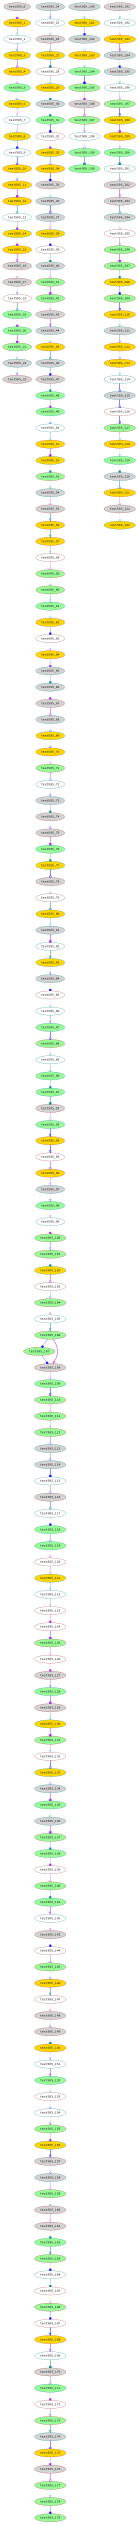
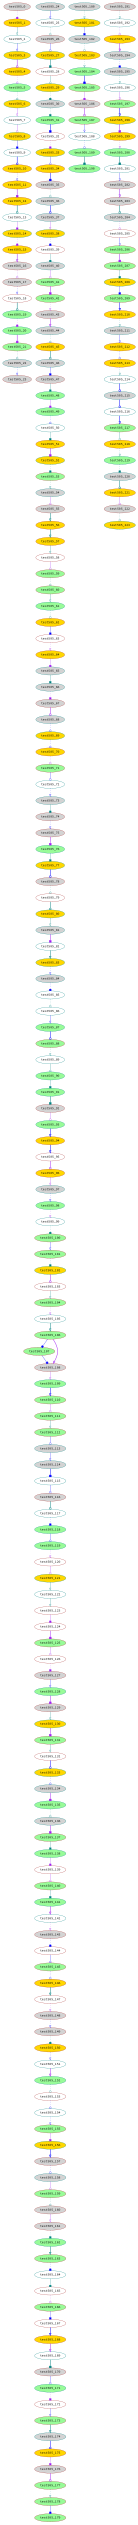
(120, 412) -> (120, 412)
(50, 435) -> (50, 435)
(50, 995) -> (50, 995)
(50, 1229) -> (50, 1229)
